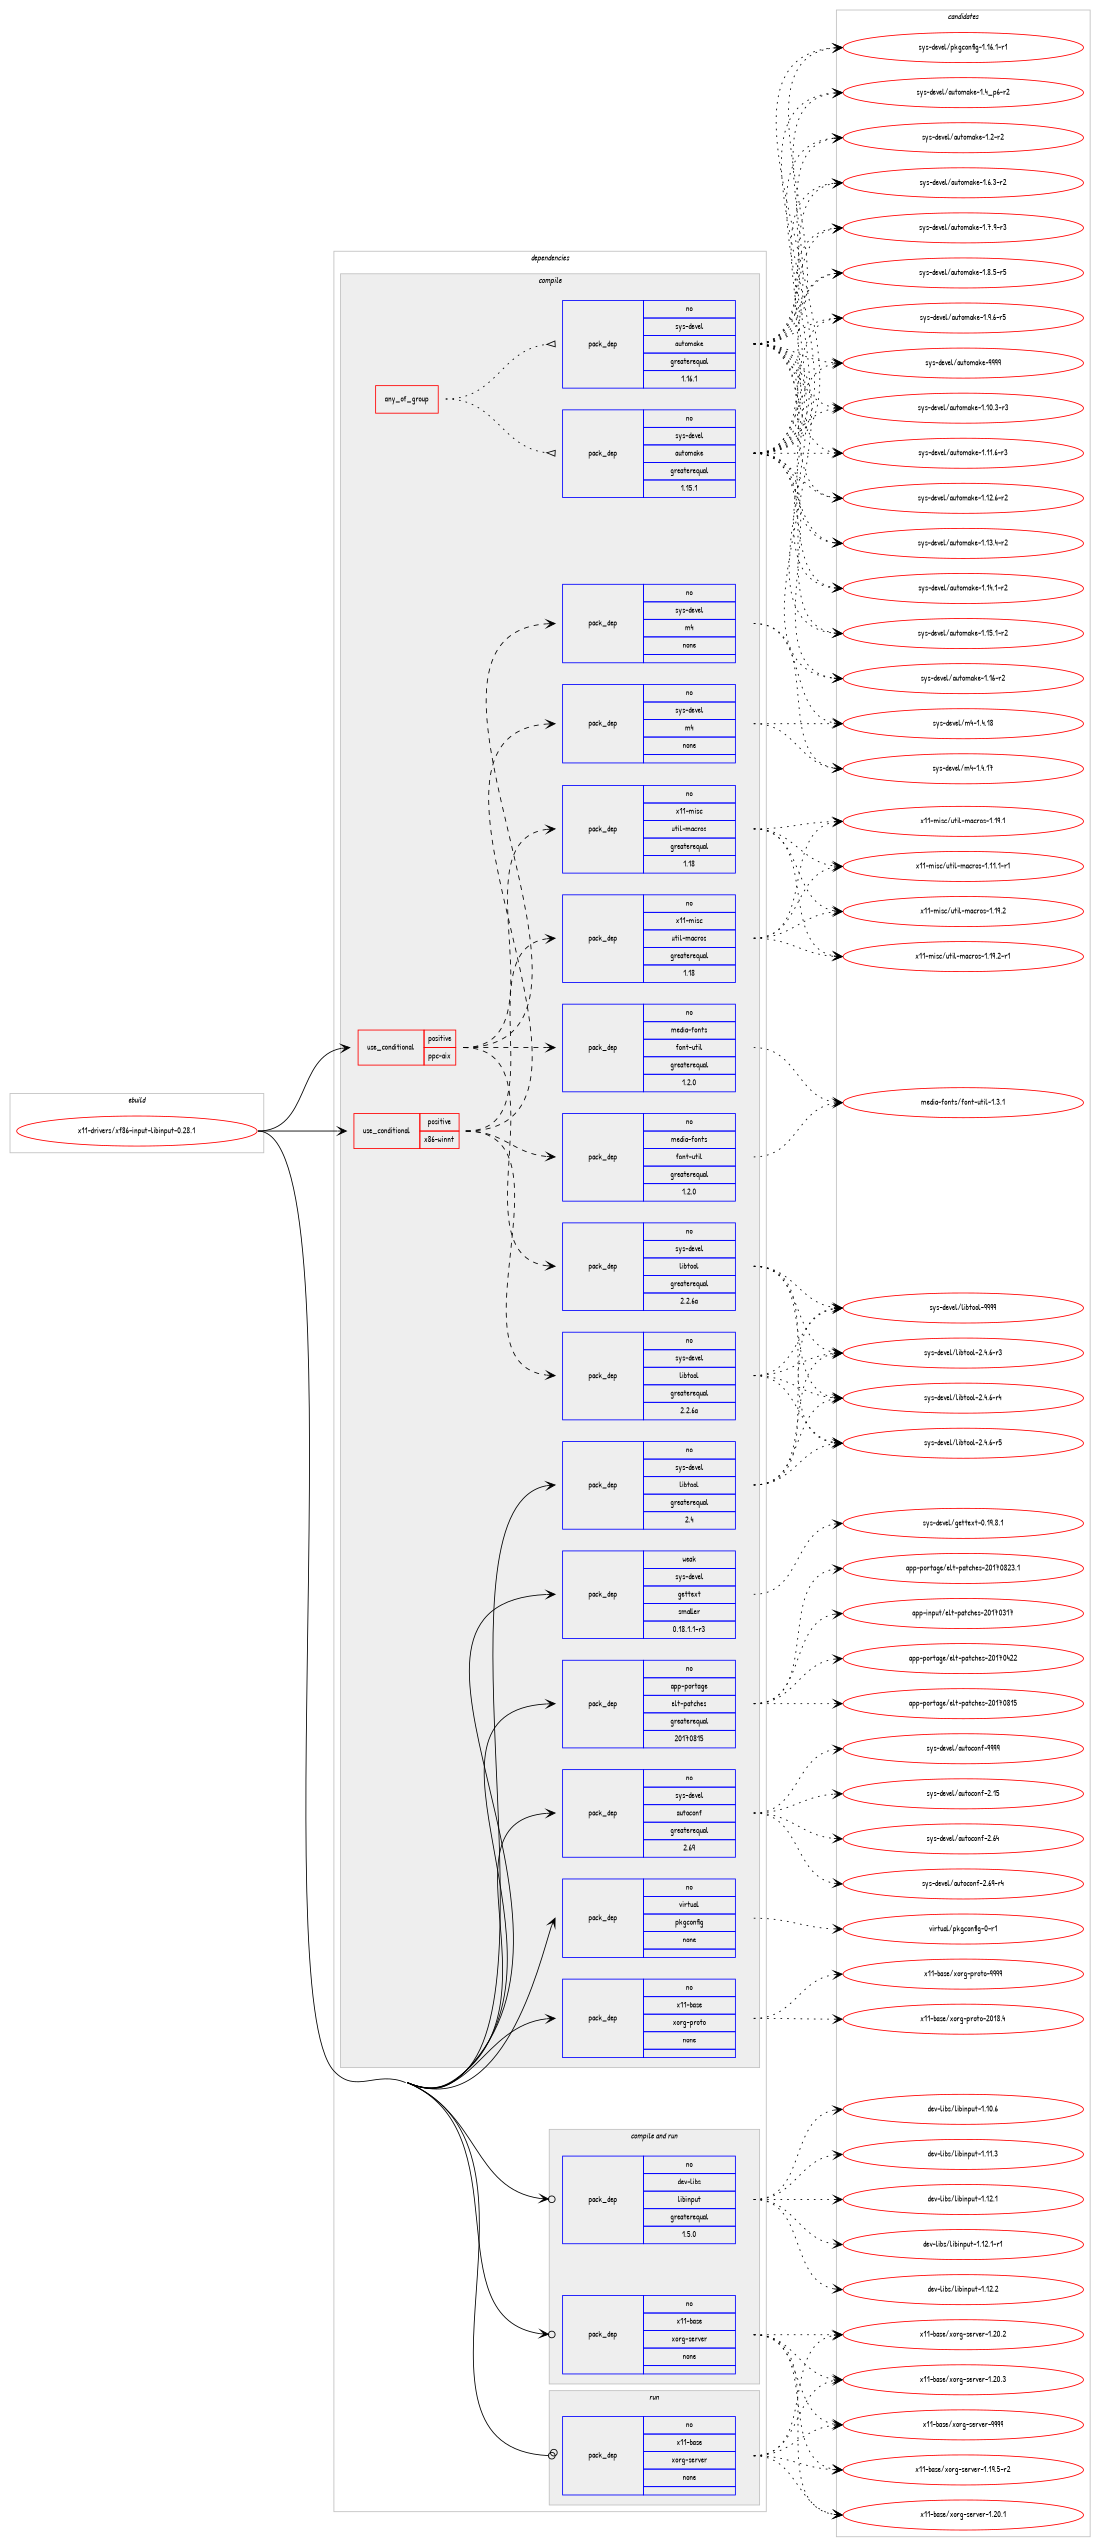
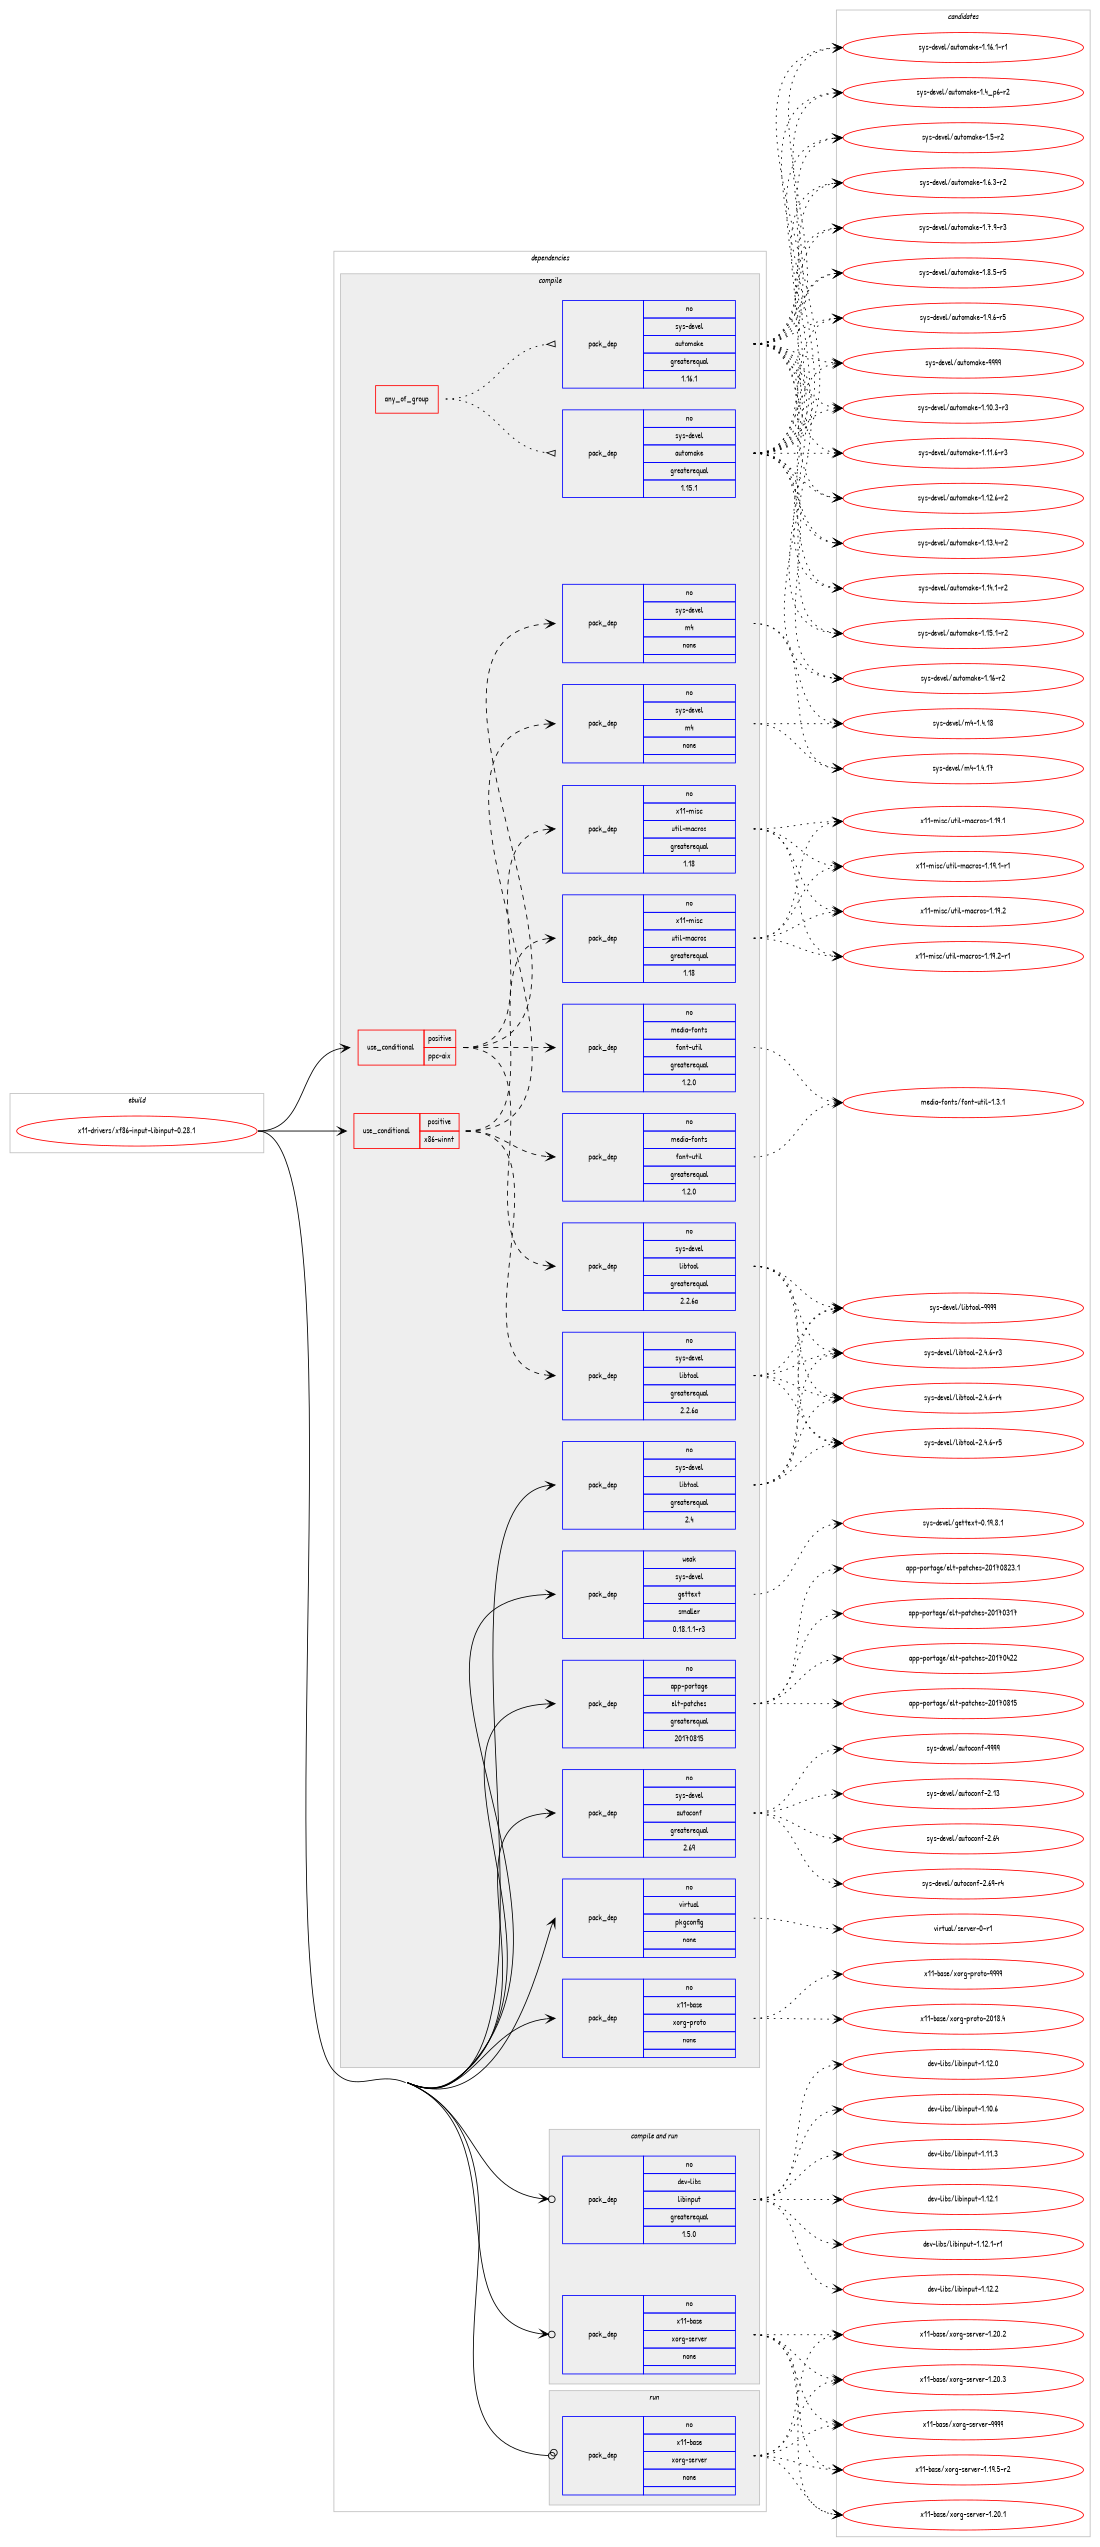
(963, 48) -> (963, 48)
(963, 138) -> (963, 138)
(963, 866) -> (963, 866)
(963, 1614) -> (963, 1614)
(963, 1794) -> (963, 1794)
(963, 1929) -> (963, 1929)
none -> (963, 2064)
